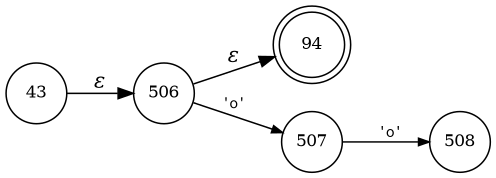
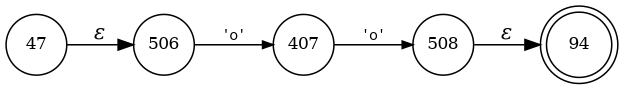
(227, 73) -> (500, 45)
(36, 93) -> (36, 45)
(312, 142) -> (304, 45)
